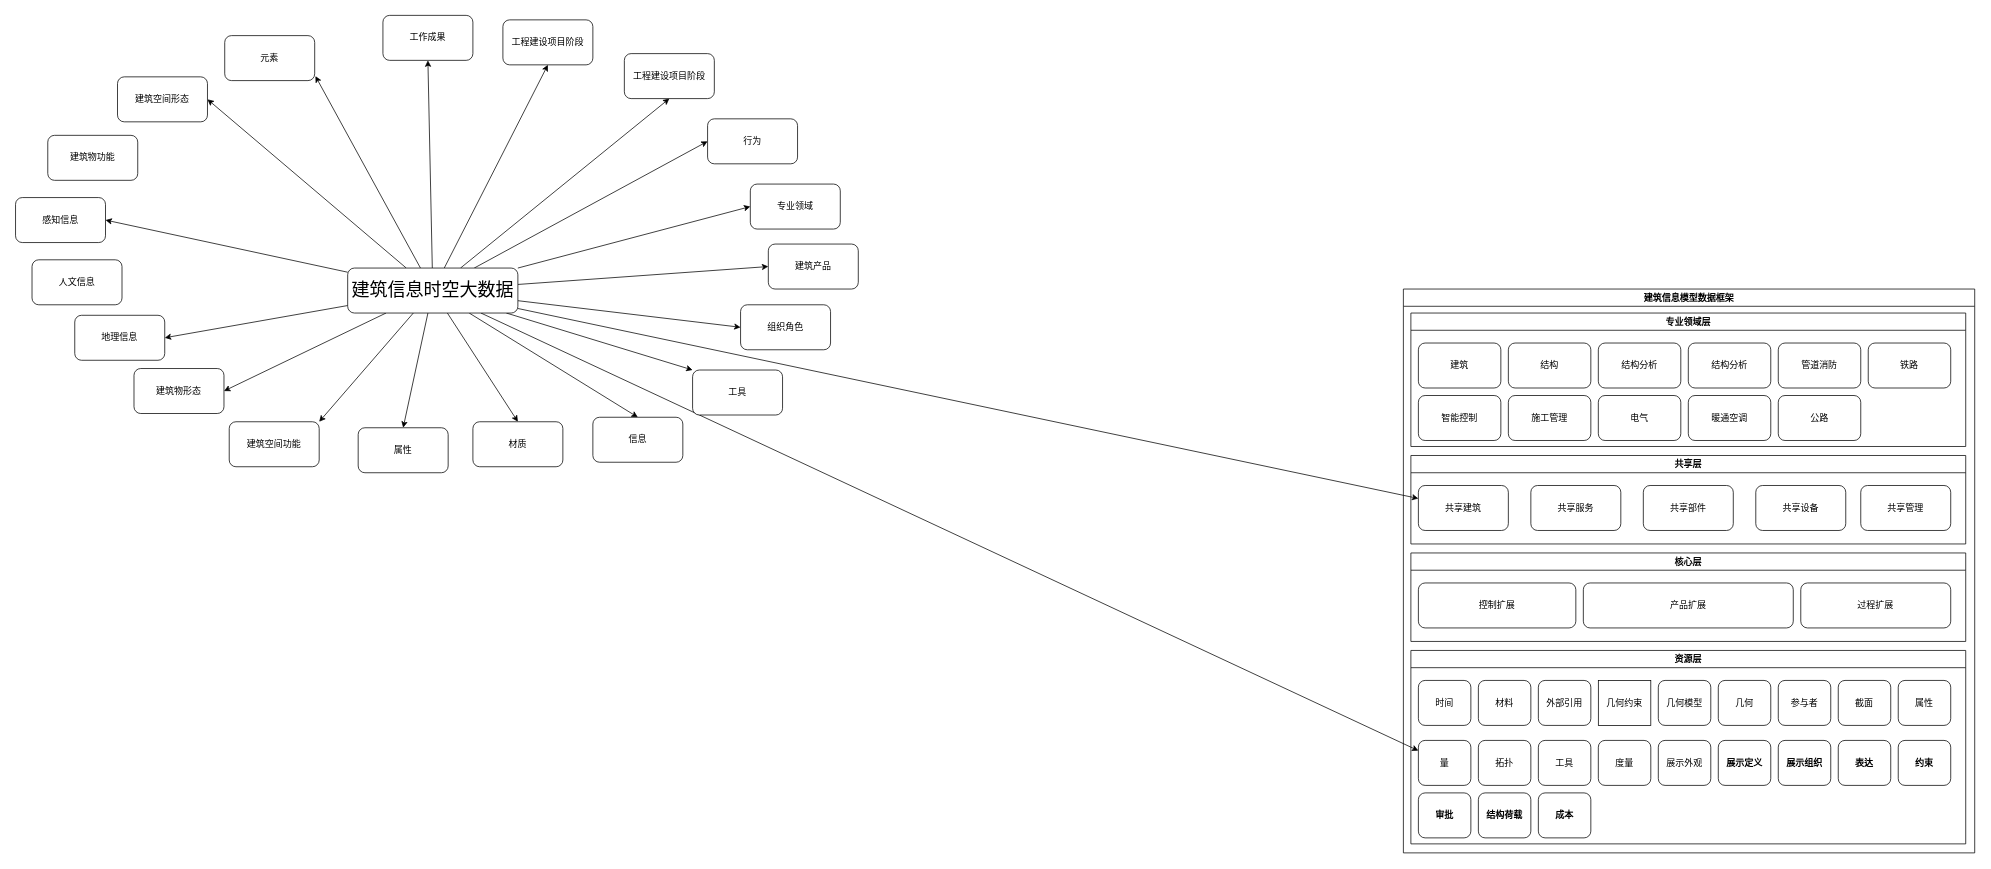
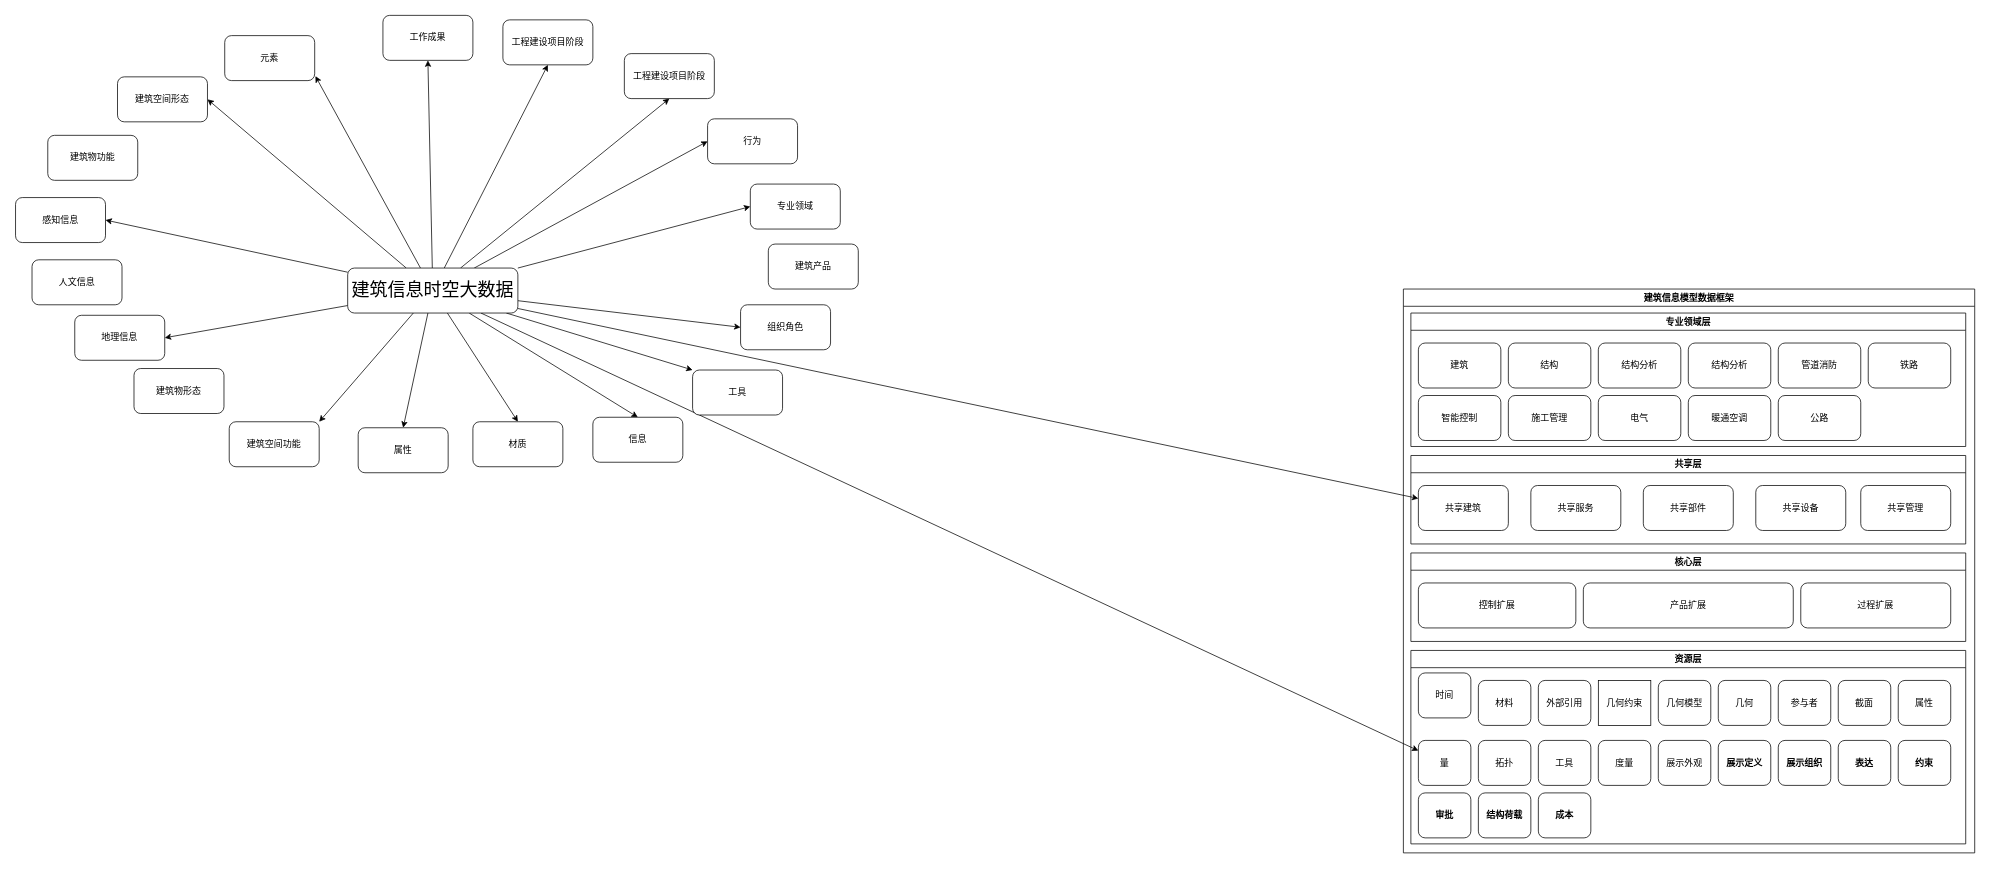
(641, 276) -> none
(307, 351) -> none
(1445, 703) -> (1445, 696)
